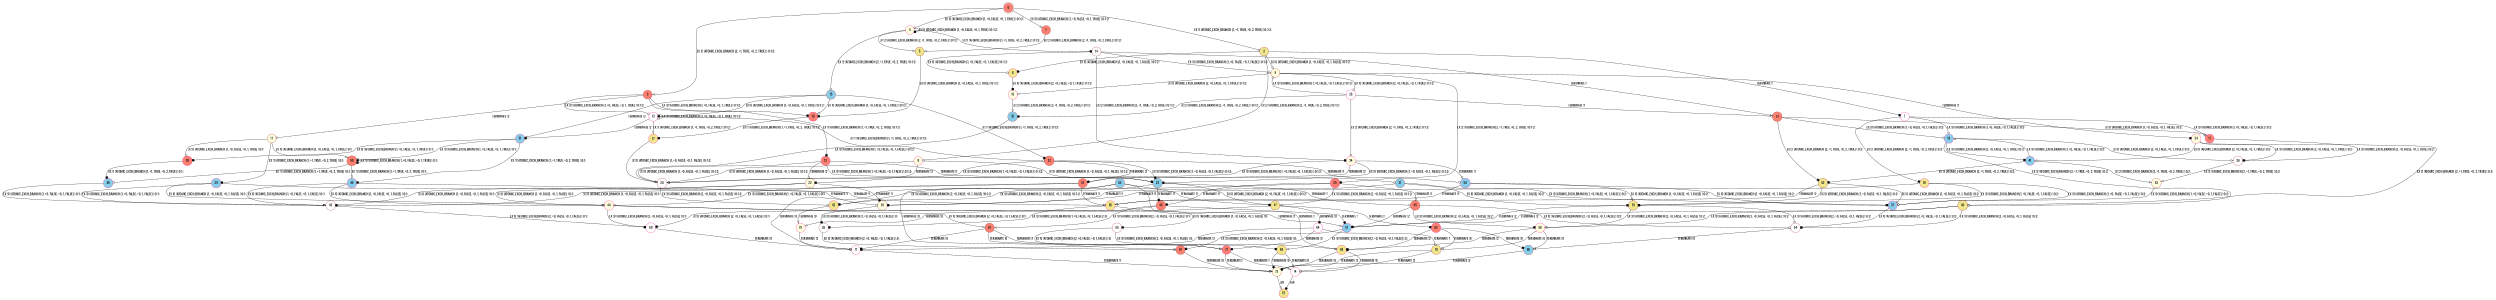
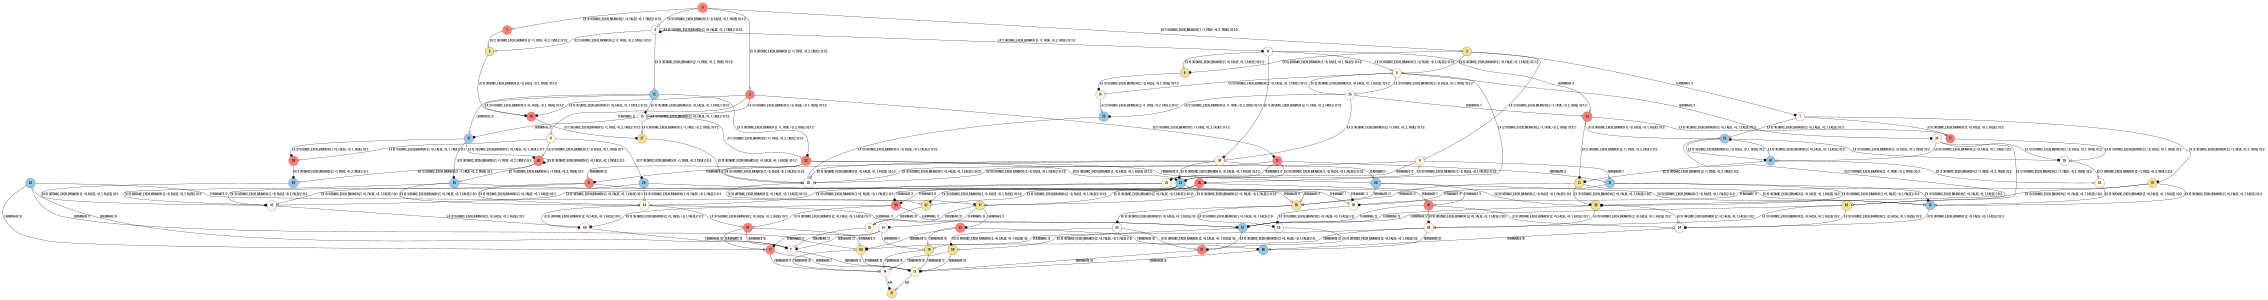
(1998, 141) -> (1754, 143)
none -> (1519, 164)
